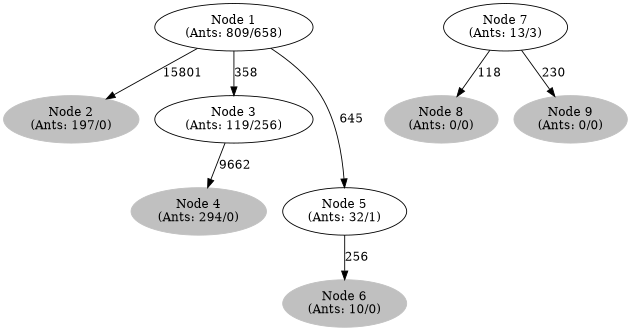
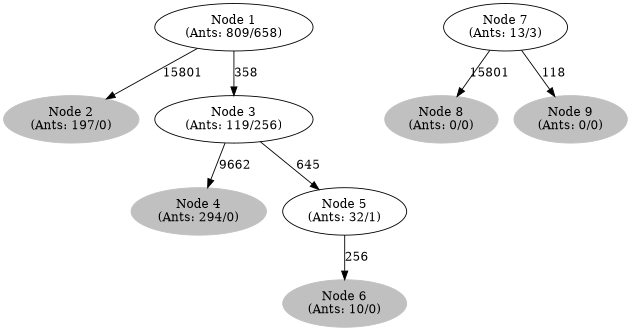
(490, 73) -> (490, 73)
(554, 73) -> (554, 73)
(325, 103) -> (286, 163)
